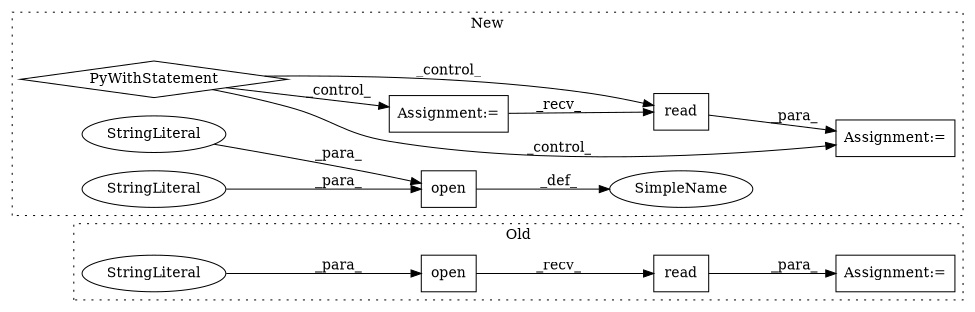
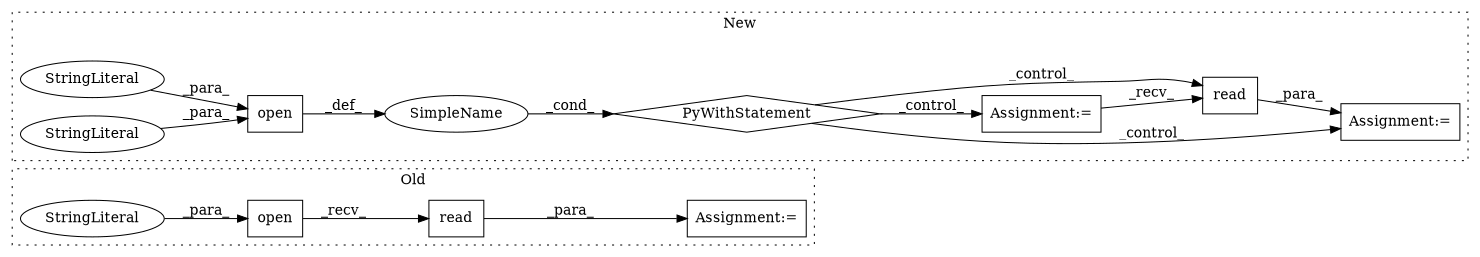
none -> (565, 114)
